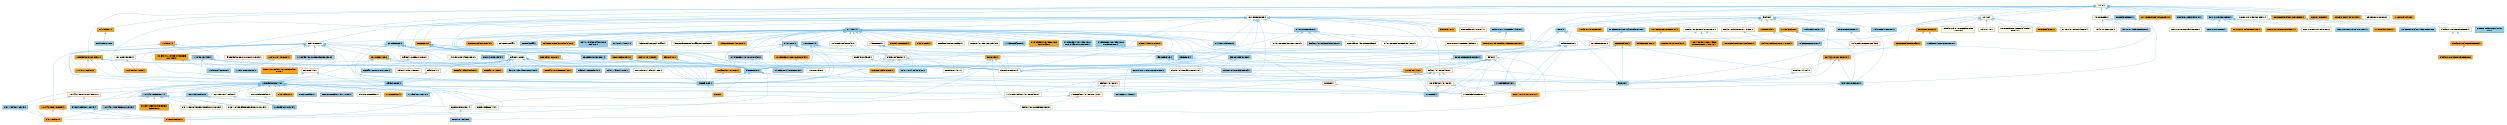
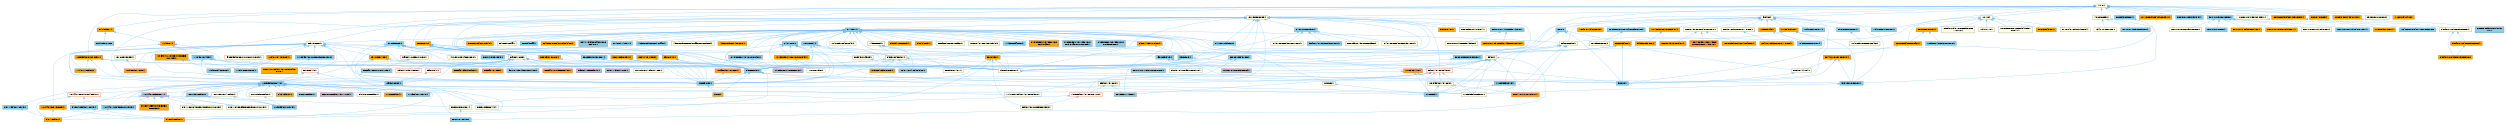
none -> (140, 37)
(652, 43) -> (652, 43)
(872, 51) -> (837, 51)
